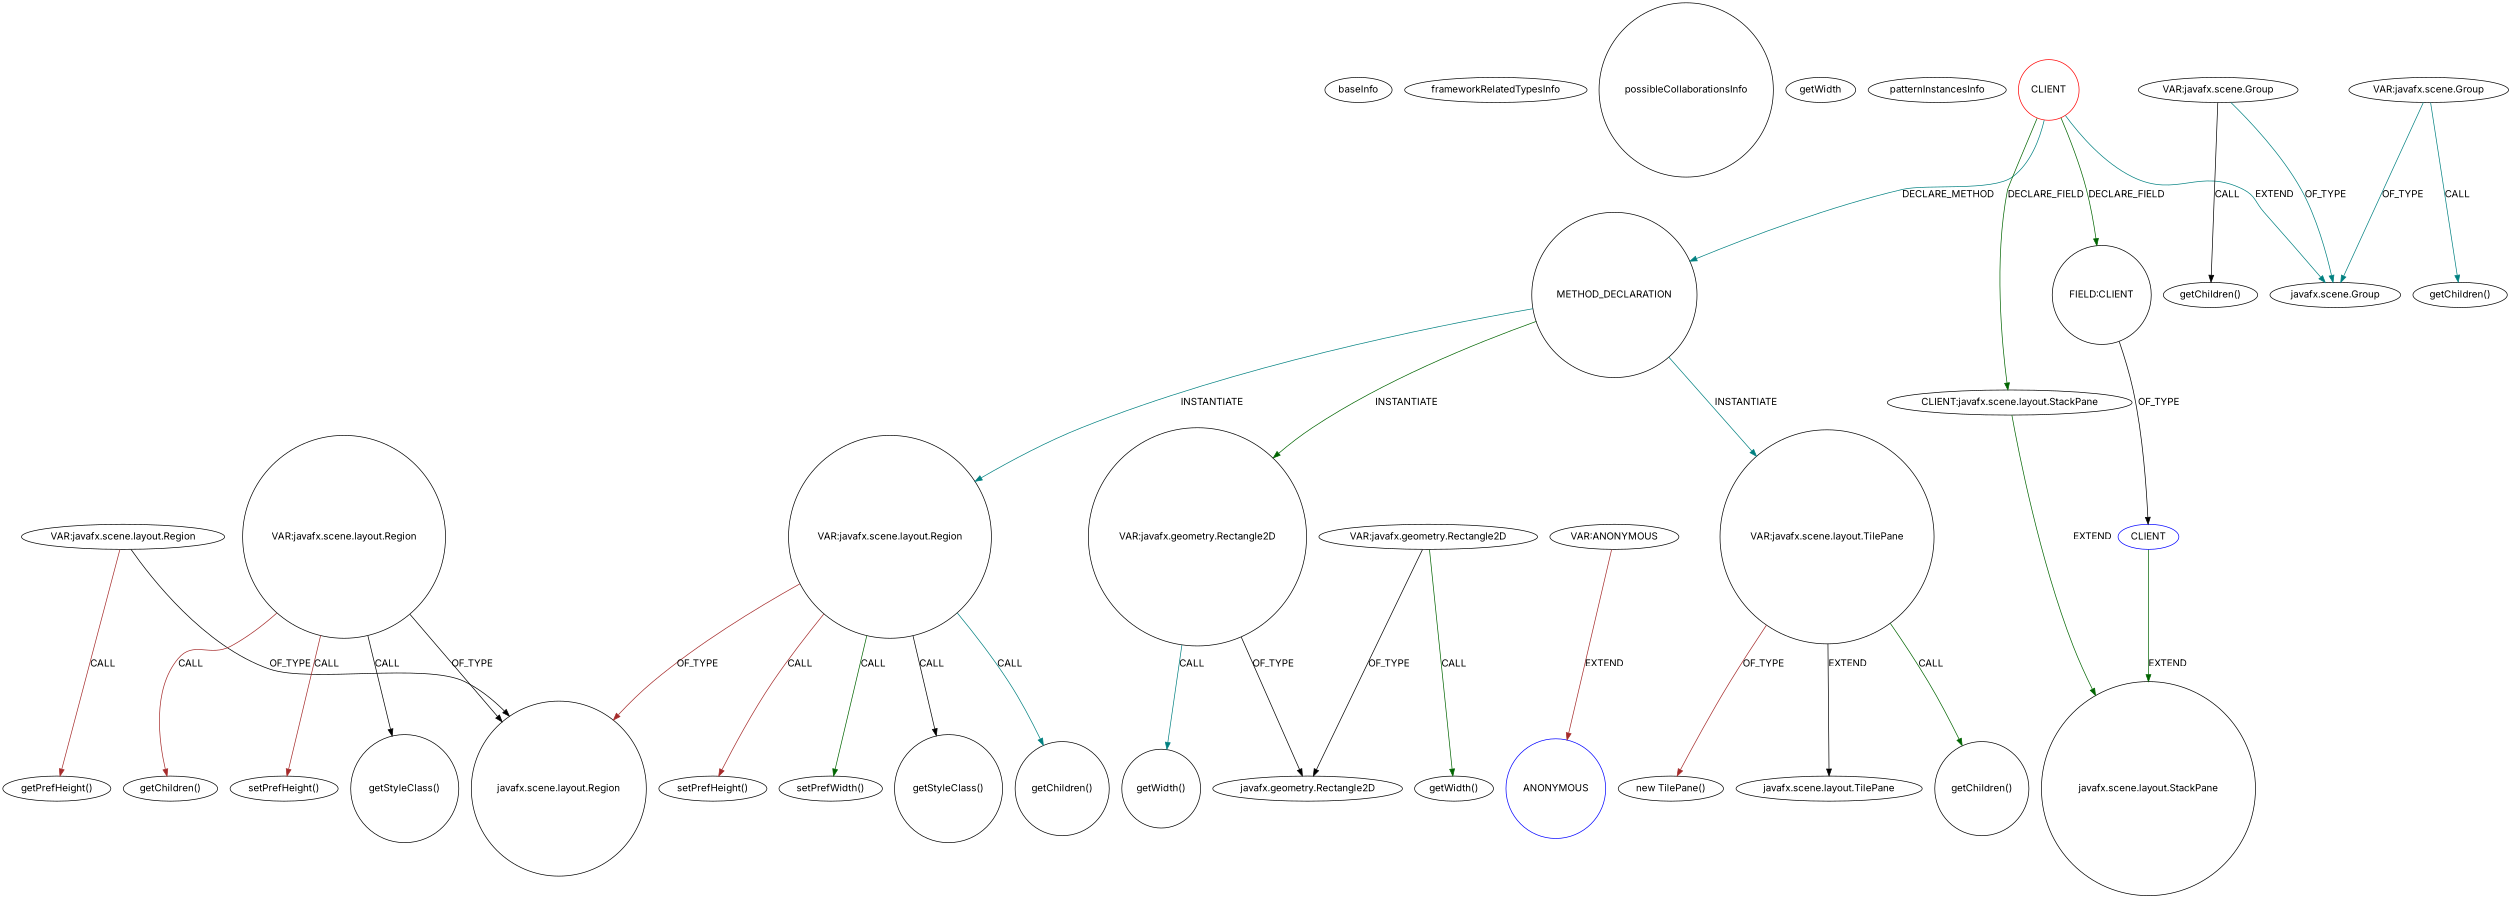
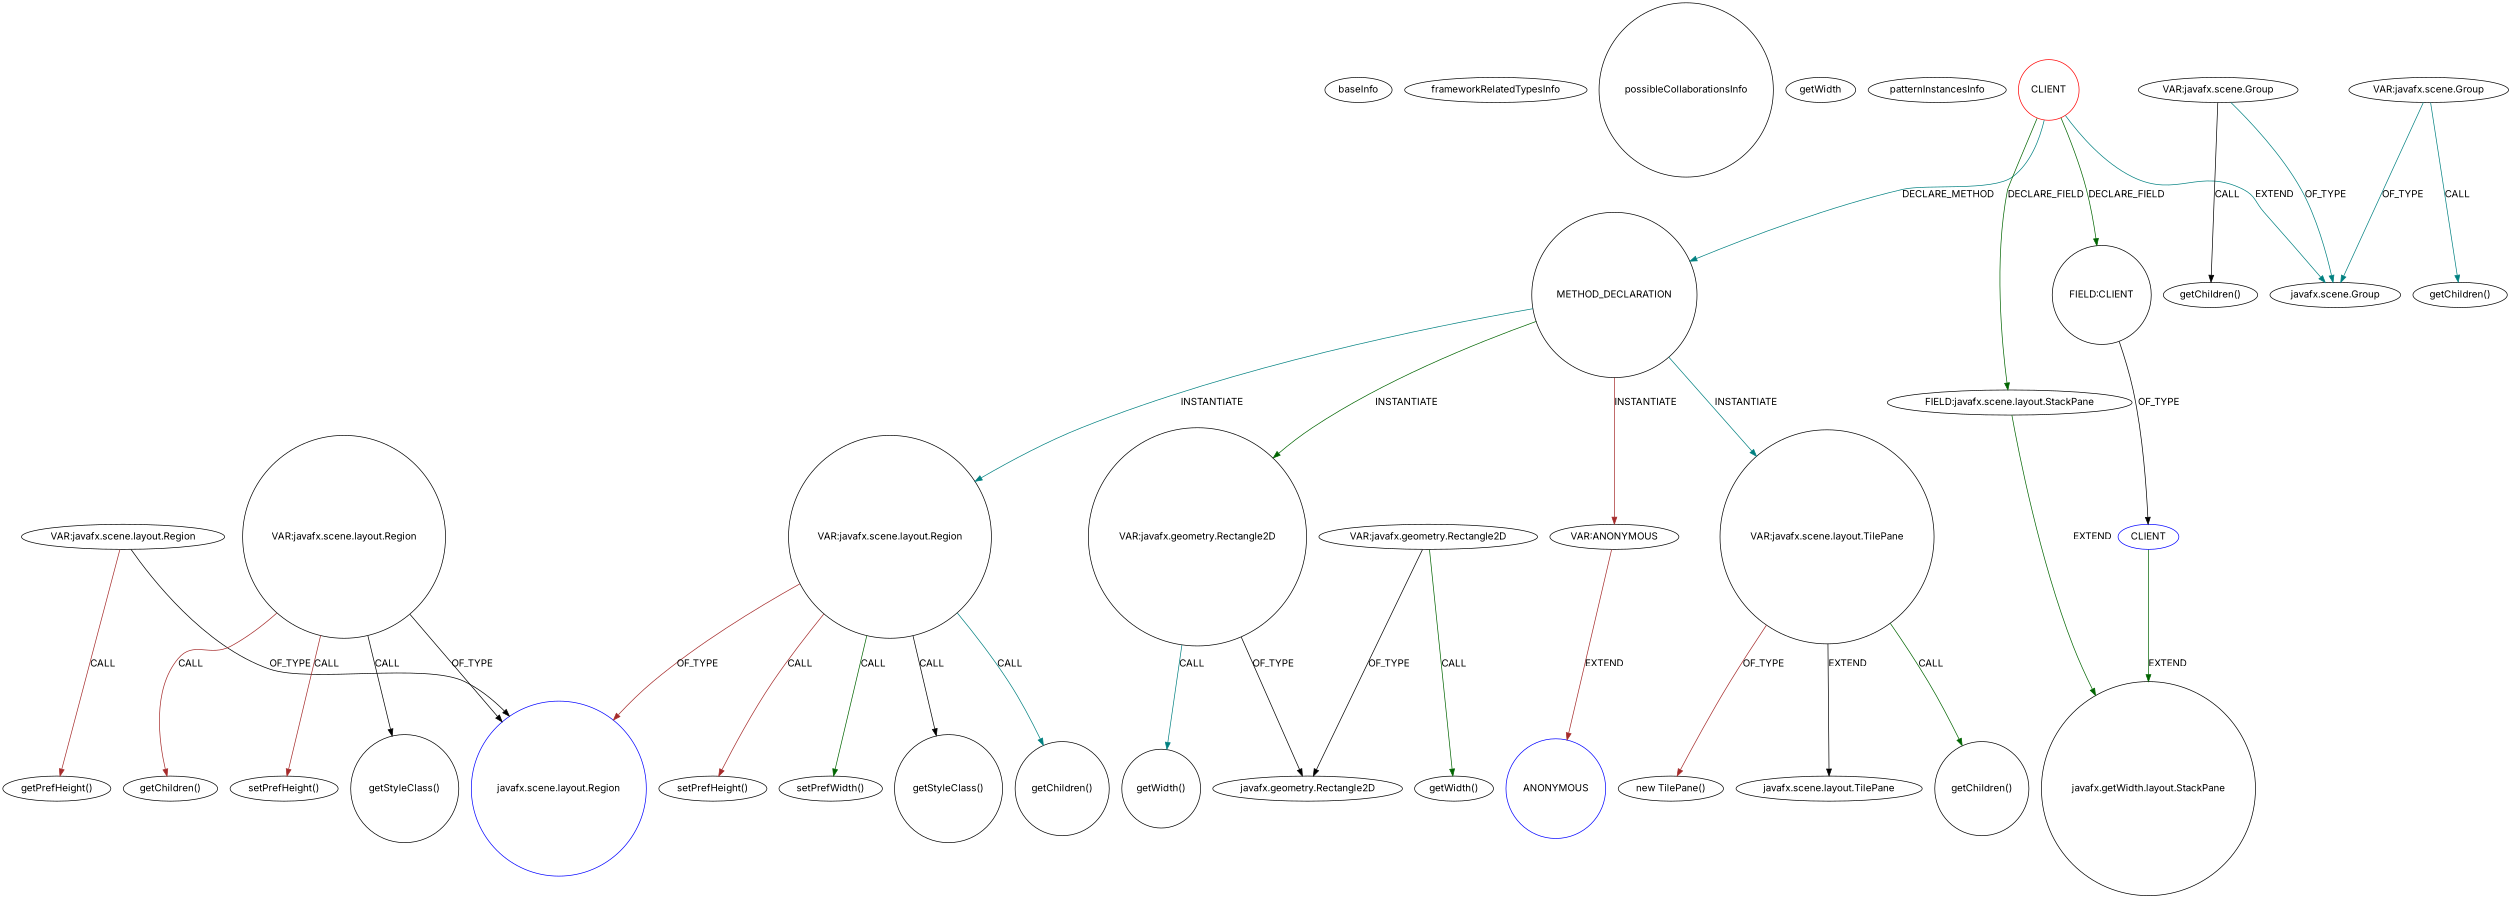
(2010, 403) -> (2010, 403)
none -> (1614, 447)
(559, 789) -> (559, 789)
(2148, 789) -> (2148, 789)
